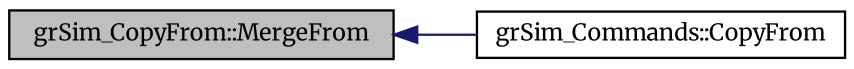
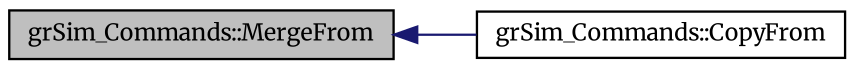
(201, 35) -> (201, 35)
